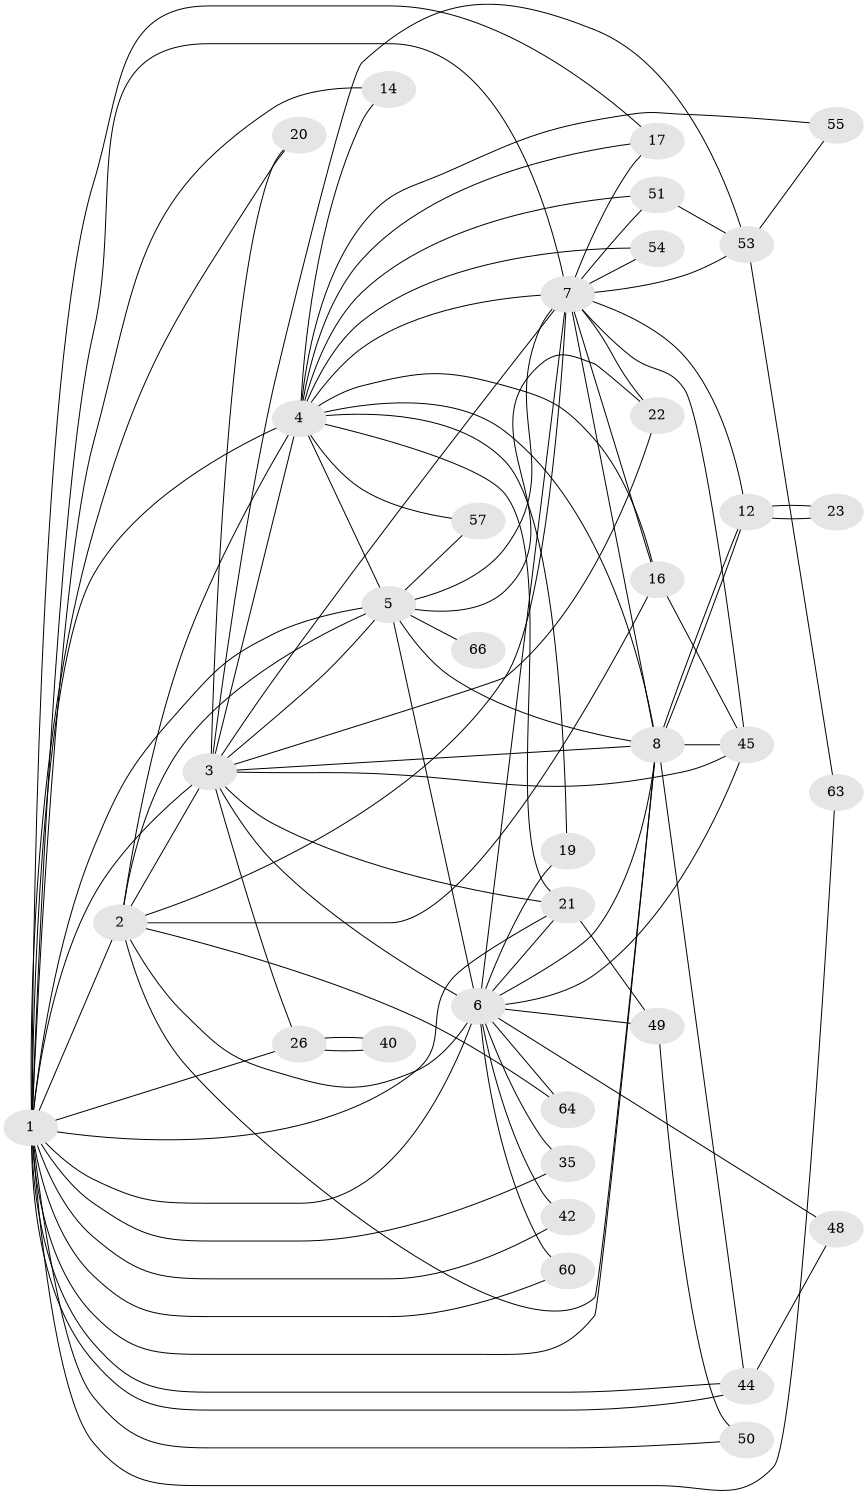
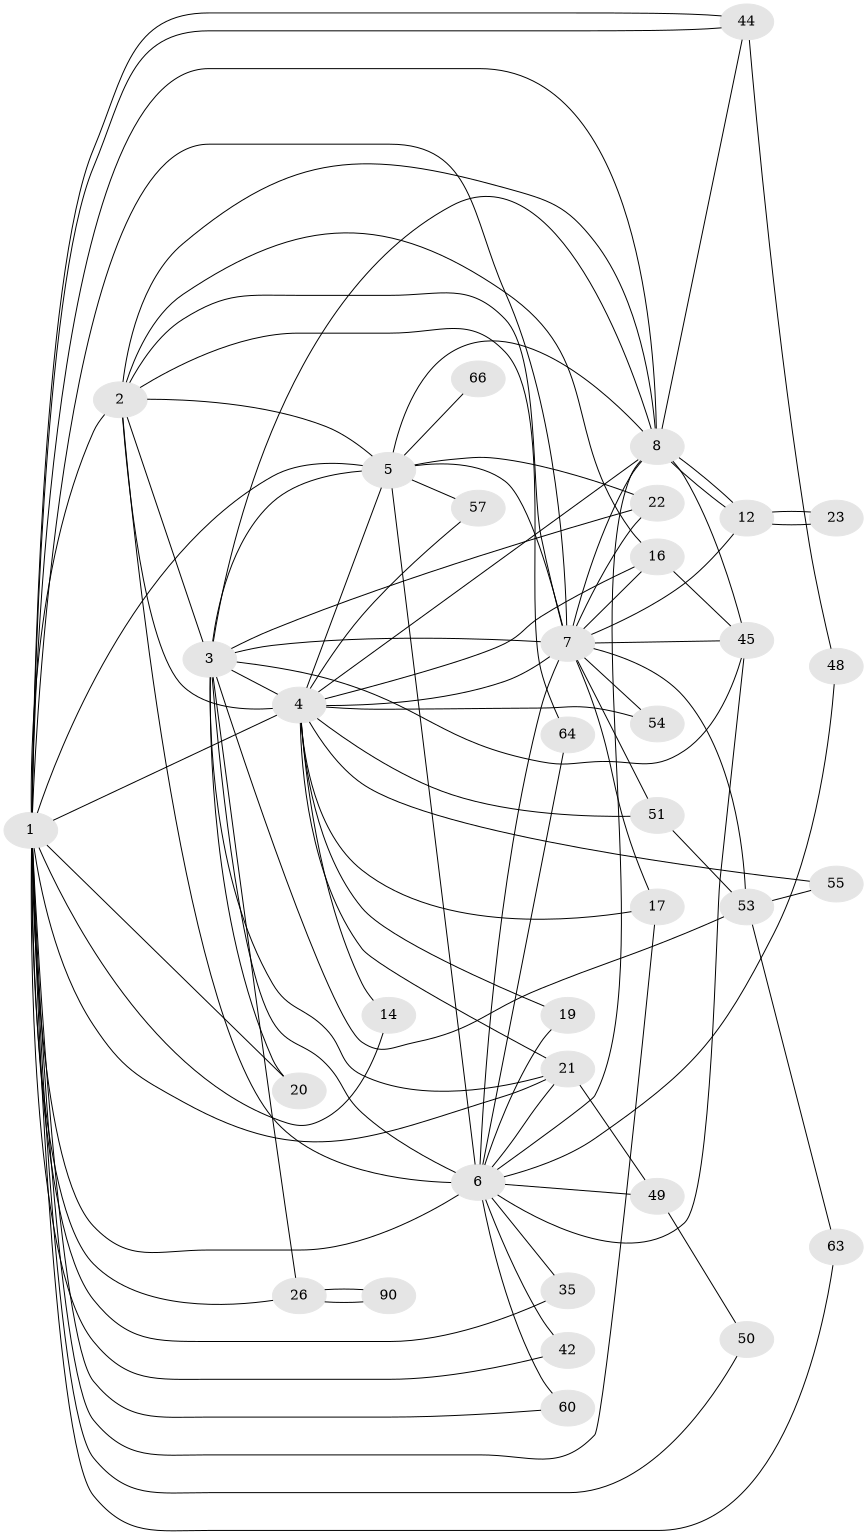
(78, 929) -> none
(389, 1044) -> (389, 1296)
